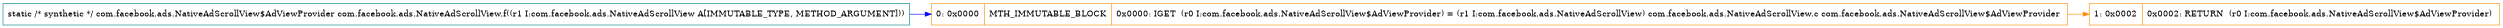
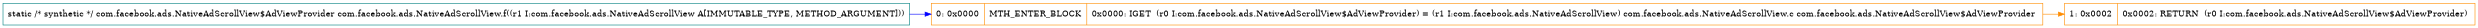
(1048, 14) -> (1036, 14)
